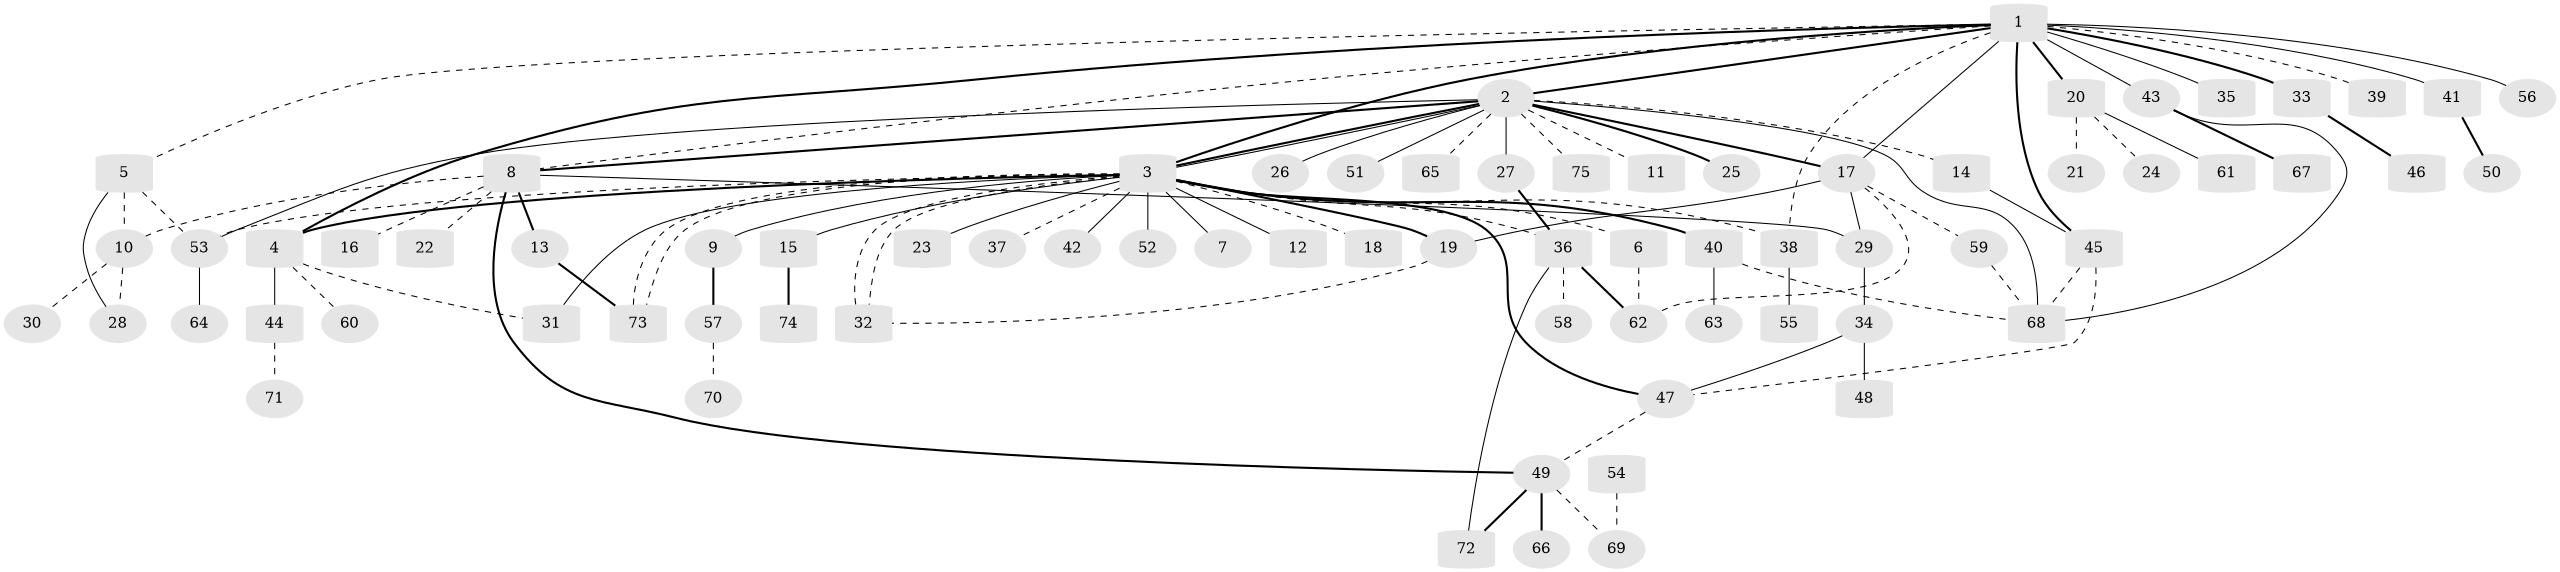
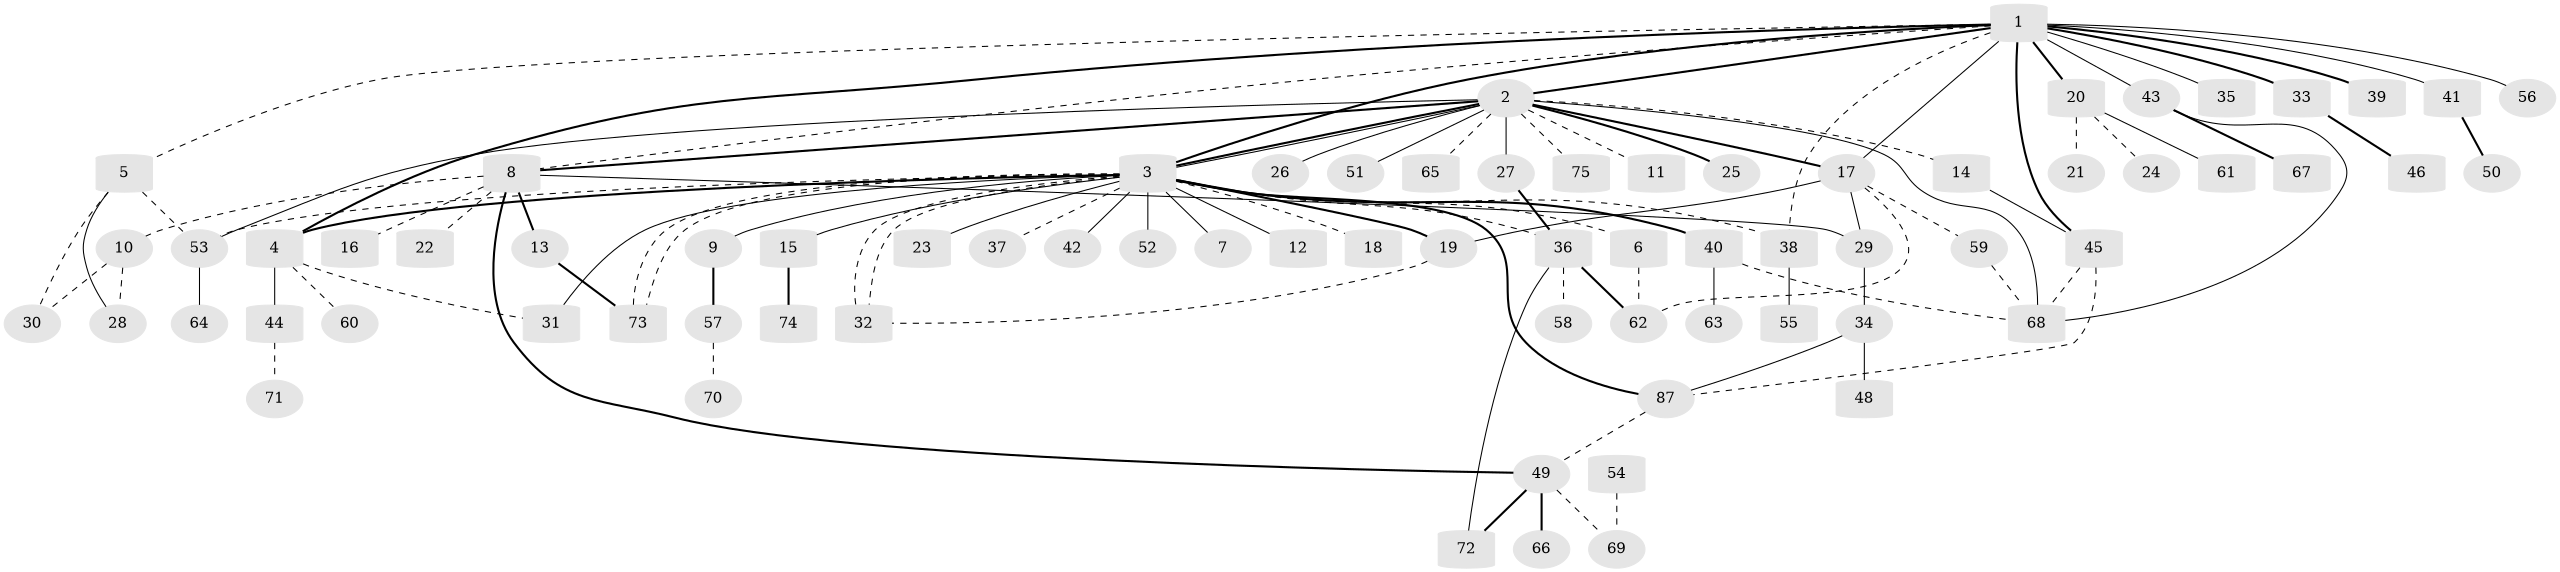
(2200, 47) -> (2200, 47)
(124, 211) -> (70, 246)
(1666, 399) -> (1666, 399)
